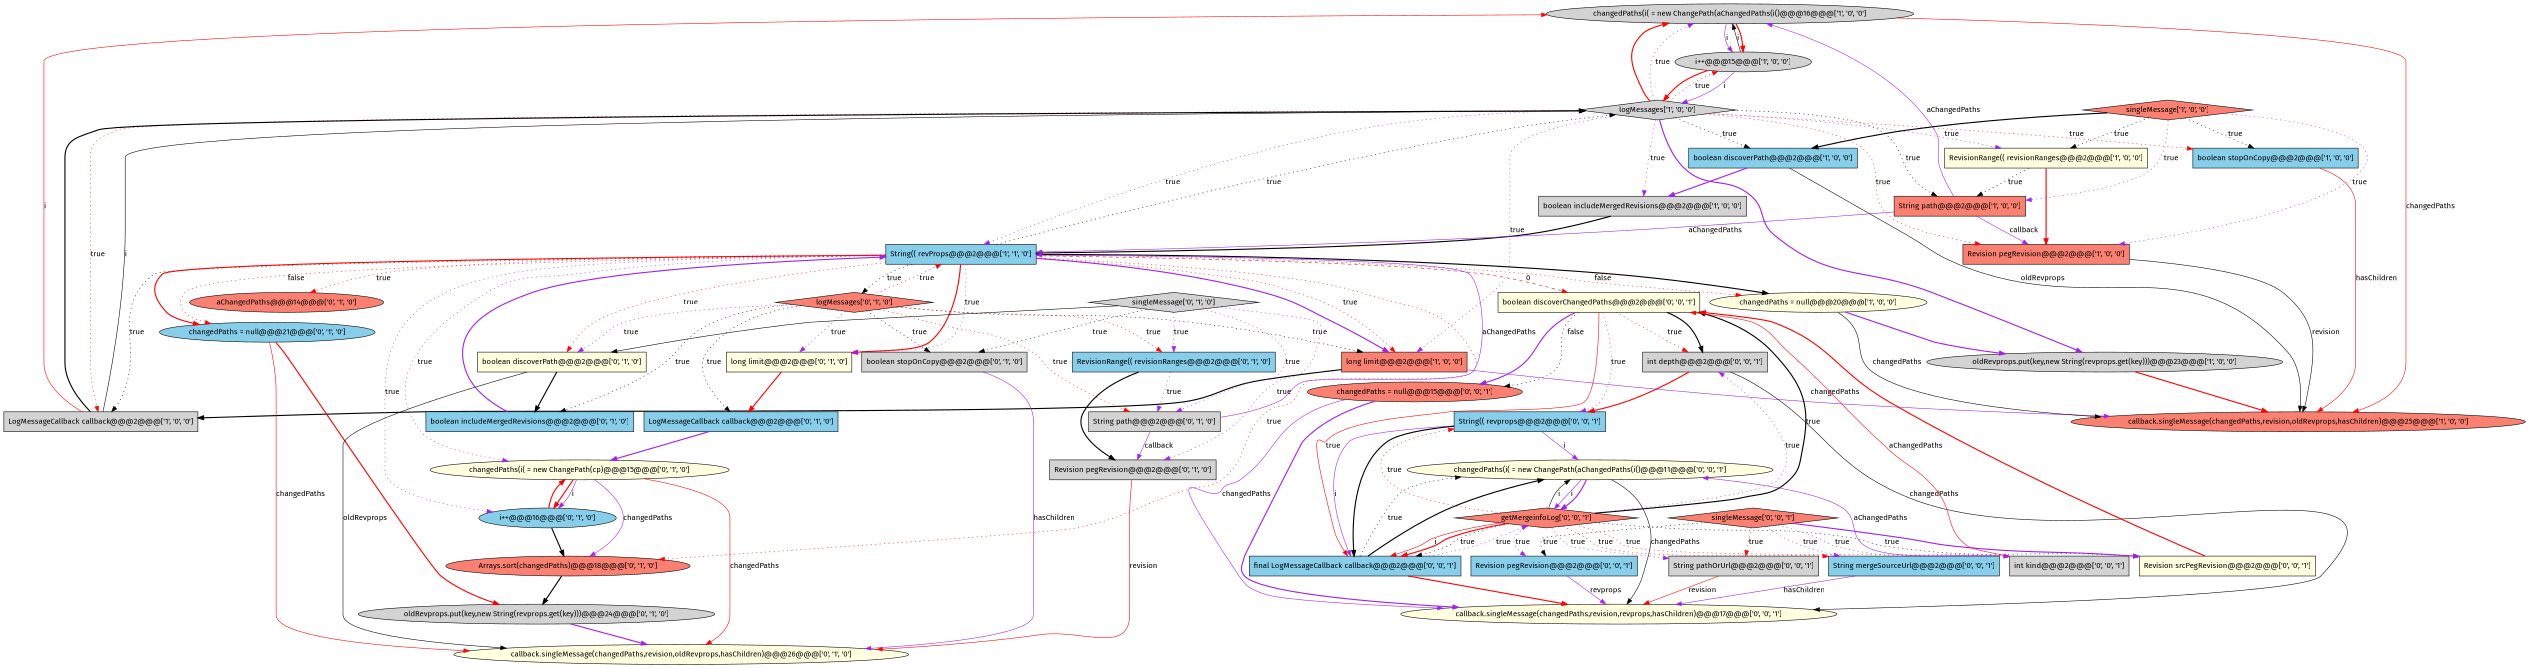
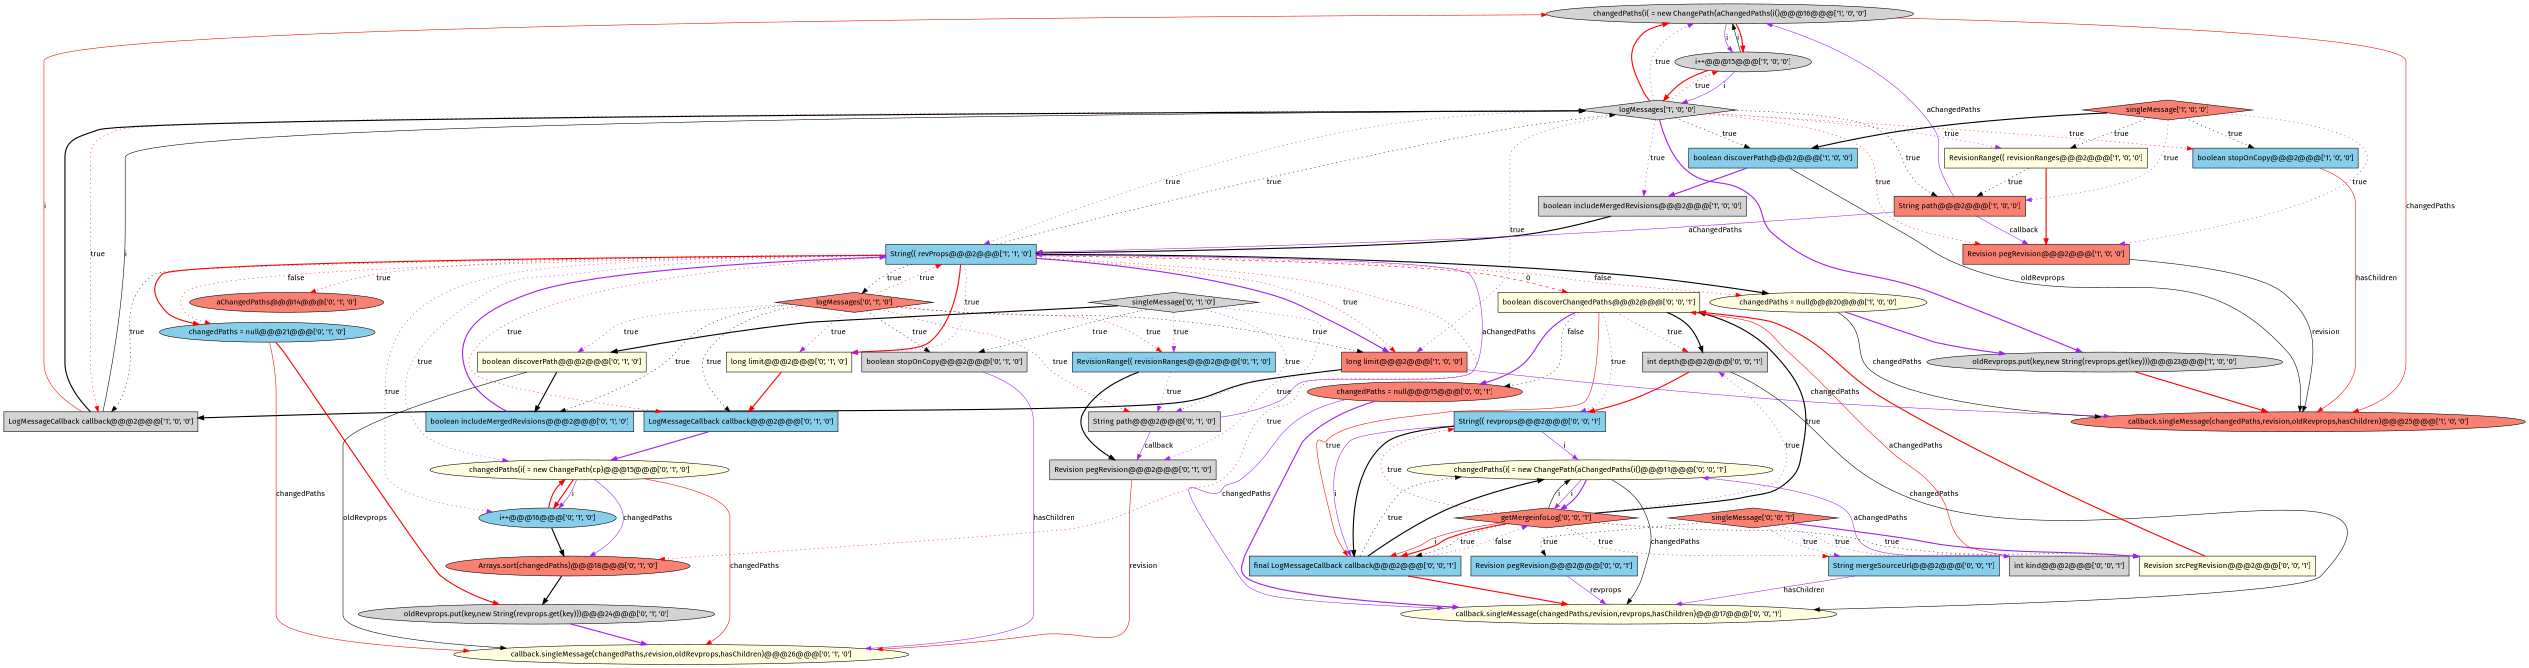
(721, 286) -> (569, 301)
(867, 319) -> (867, 319)
(1515, 537) -> none
(1504, 542) -> (1504, 542)
(1841, 555) -> none
(1744, 566) -> none
